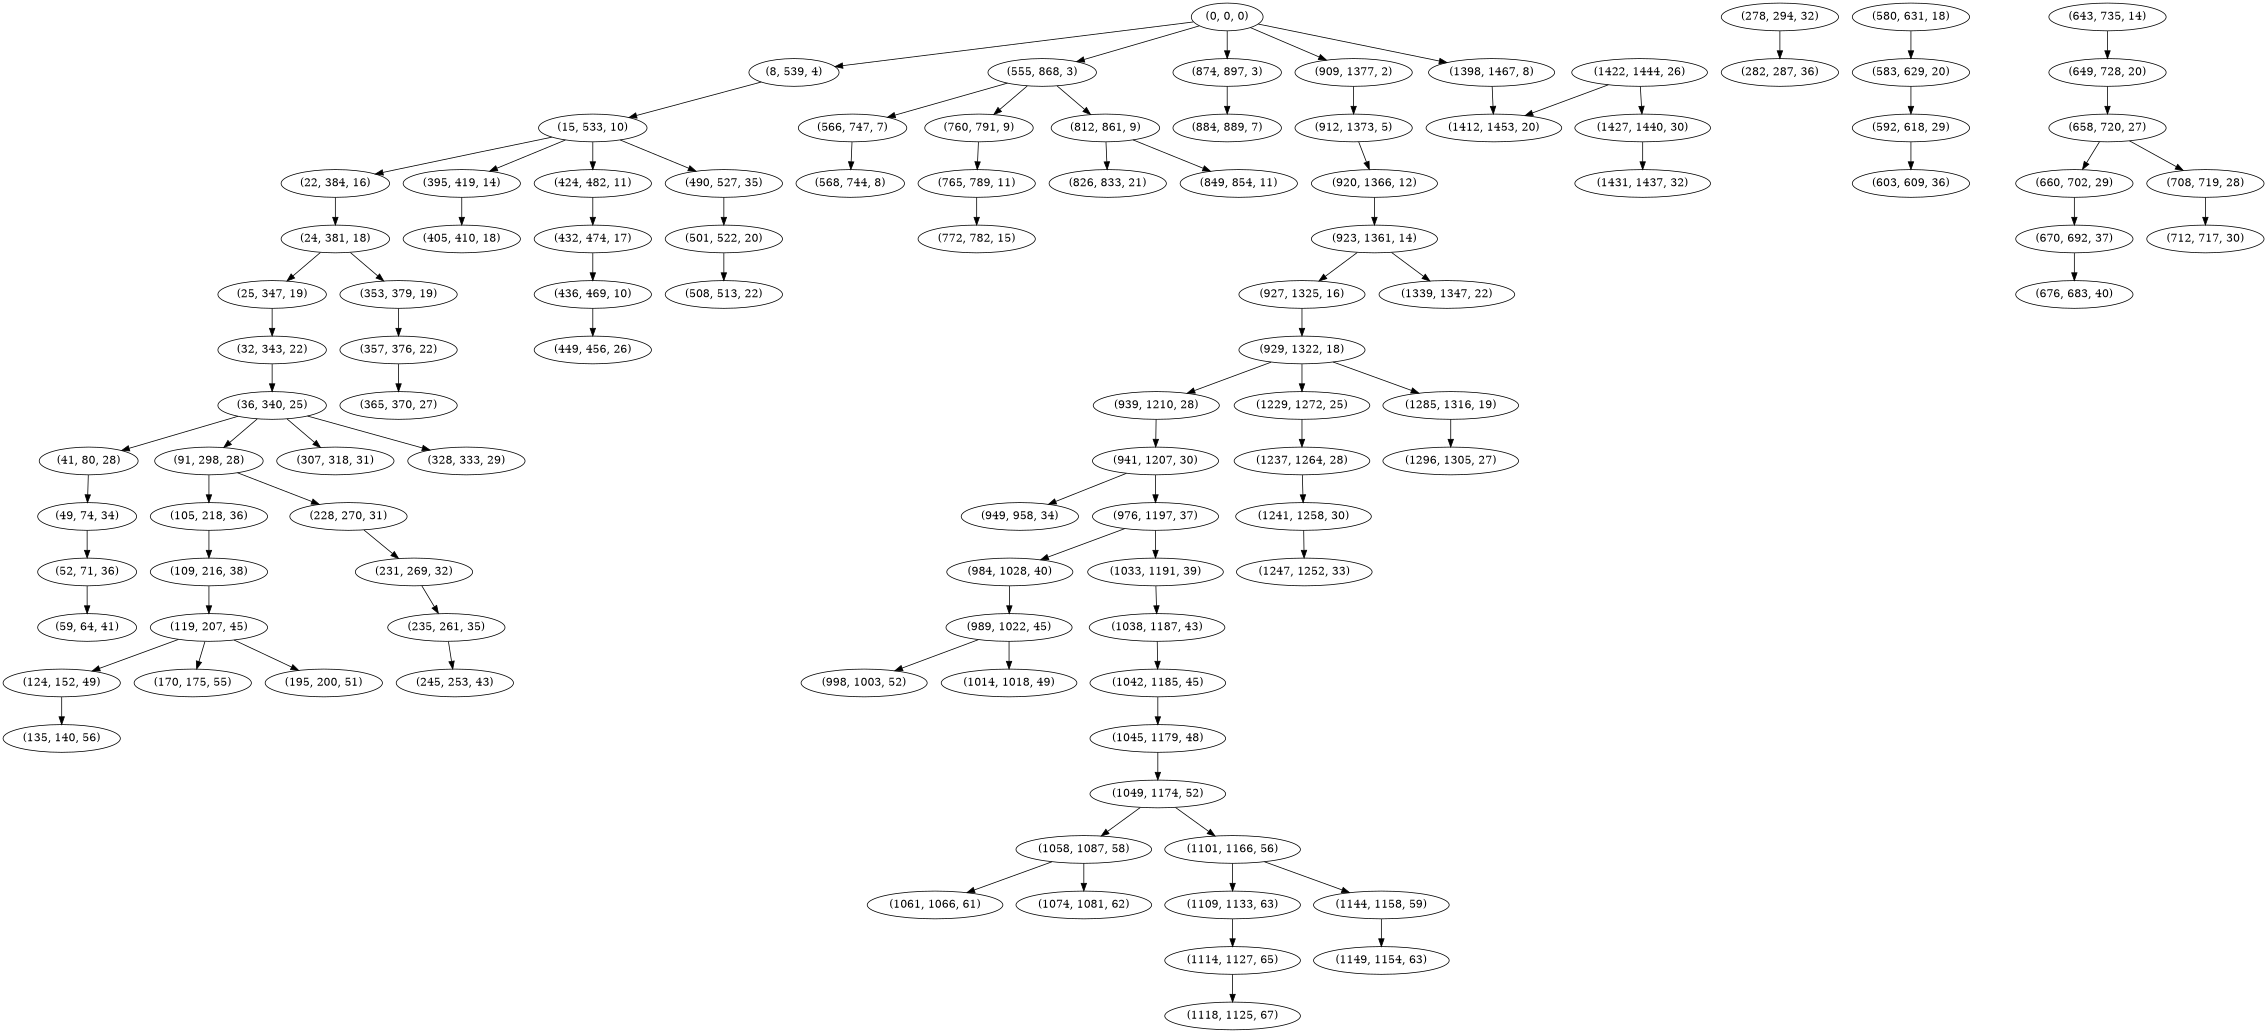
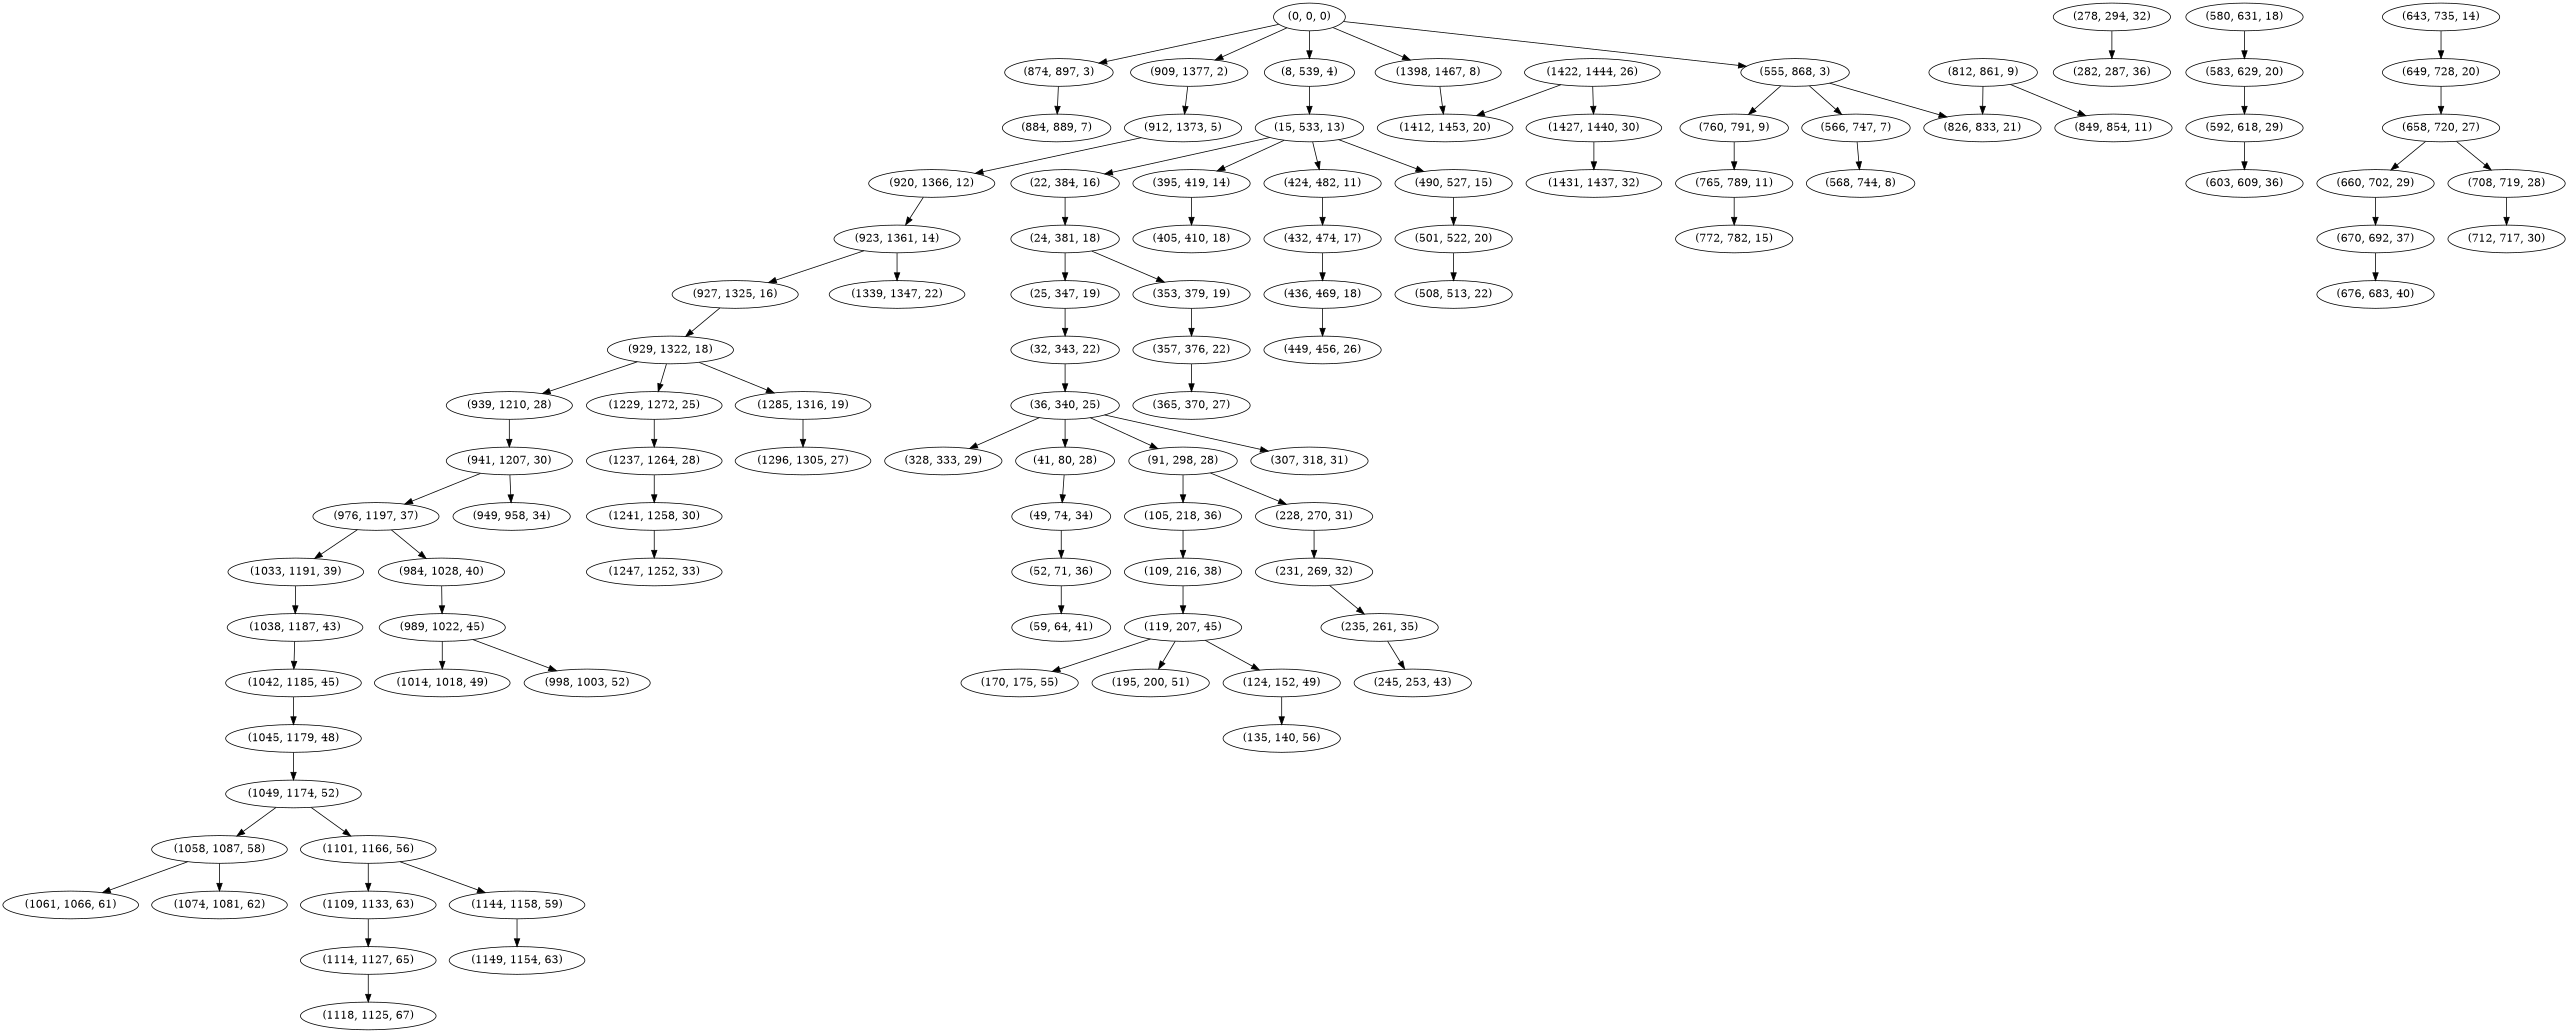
(1071, 98) -> (1884, 99)
(593, 128) -> (1309, 128)
(724, 183) -> (1454, 183)
(593, 294) -> (1323, 294)
